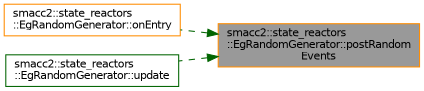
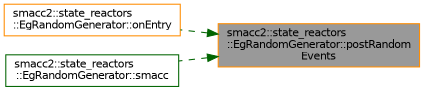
(92, 71) -> (92, 71)
